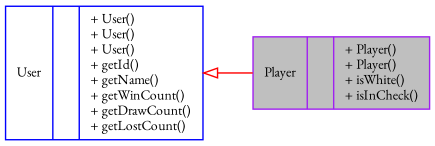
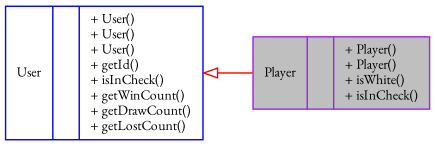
(124, 80) -> (127, 80)
